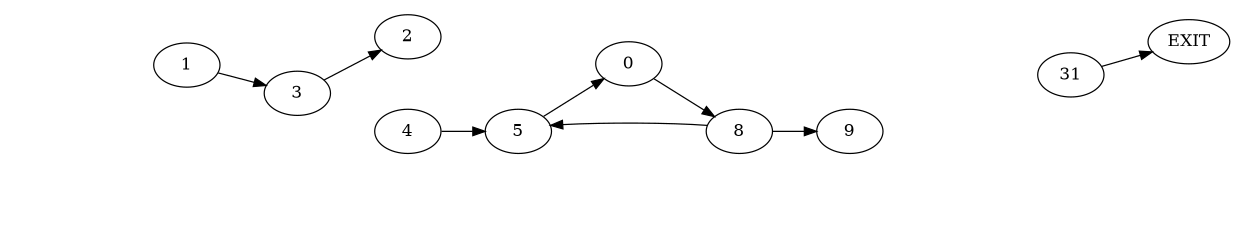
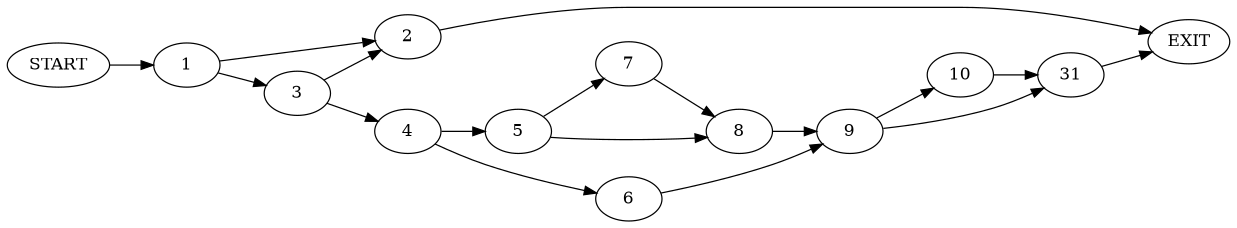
none -> (790, 7)
none -> (291, 52)
(629, 64) -> (629, 64)
none -> (58, 65)
none -> (960, 75)
none -> (347, 110)
none -> (959, 116)
(635, 123) -> (623, 140)
none -> (629, 199)
